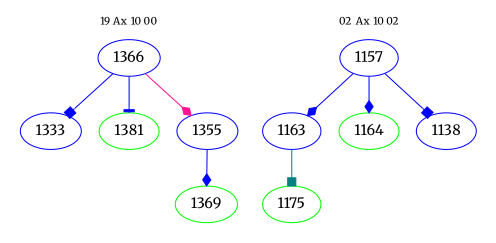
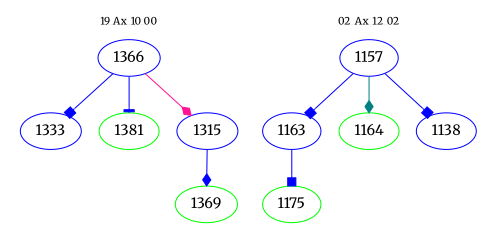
(369, 22) -> (369, 22)
(369, 89) -> (369, 89)
(334, 91) -> (334, 91)
(207, 131) -> (207, 131)
(292, 163) -> (292, 163)
